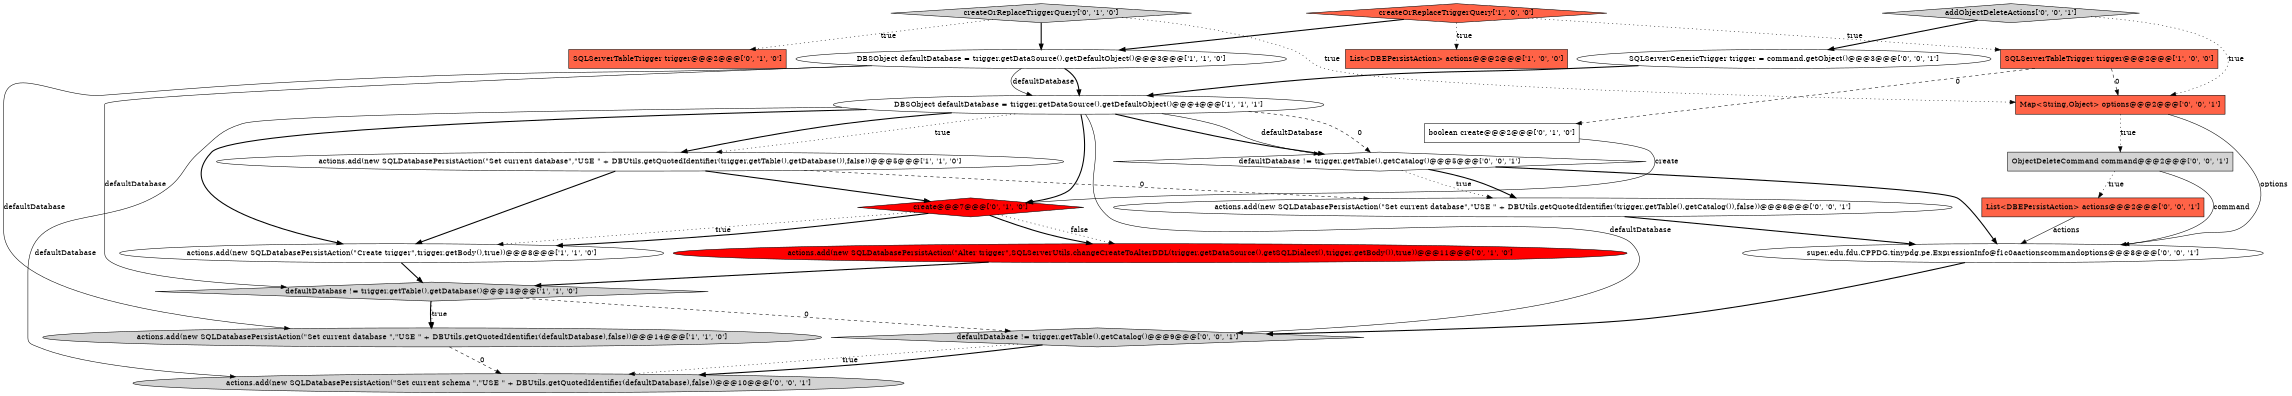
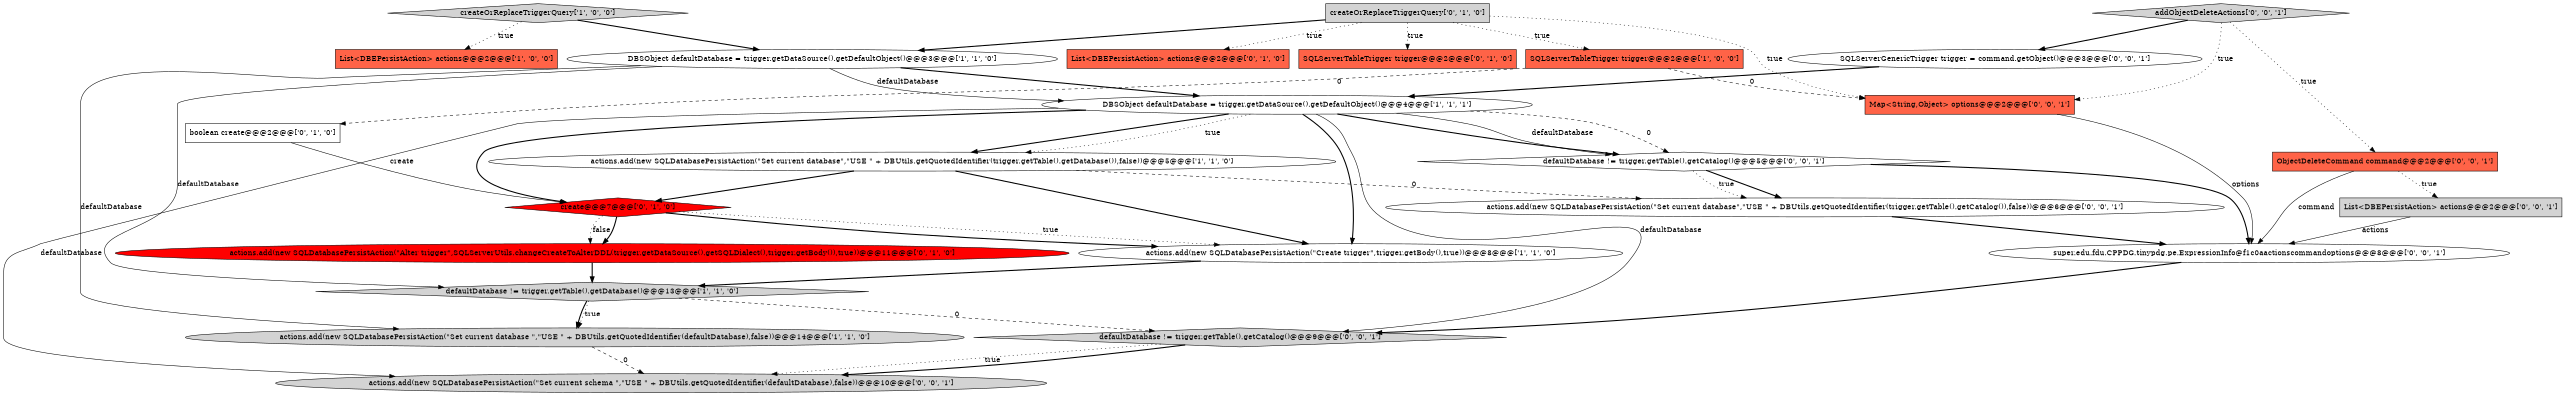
(1041, 13) -> (1408, 13)
(1457, 13) -> (538, 13)
(1762, 33) -> (1518, 36)
none -> (1178, 59)
(2120, 130) -> (2301, 85)
(2120, 162) -> (2385, 162)
(2093, 207) -> (2451, 207)
